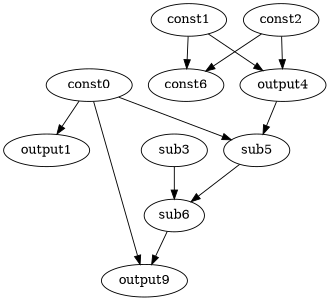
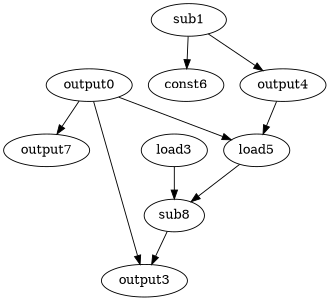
(189, 20) -> (189, 20)
(281, 20) -> none
(89, 85) -> (89, 85)
(47, 150) -> (47, 150)
(174, 150) -> (174, 150)
(257, 150) -> (257, 150)
(174, 216) -> (174, 216)
(144, 281) -> (144, 281)
